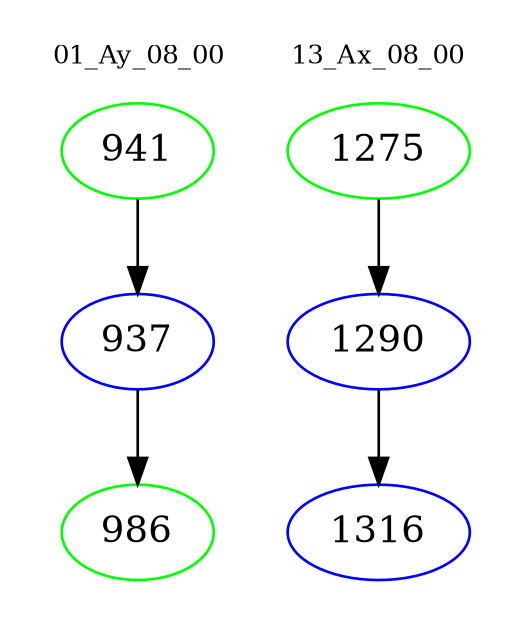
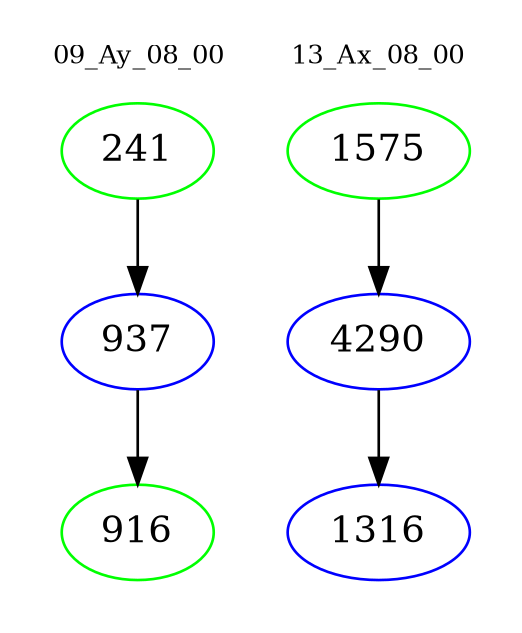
(139, 57) -> (139, 57)
(138, 151) -> (138, 151)
(379, 151) -> (379, 151)
(379, 342) -> (379, 342)
(138, 532) -> (138, 532)
